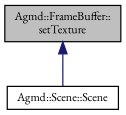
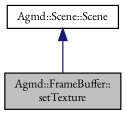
(63, 70) -> (63, 57)
